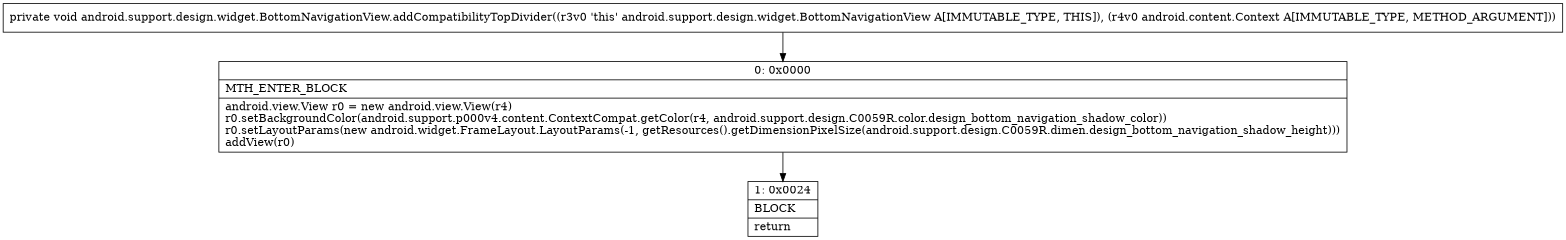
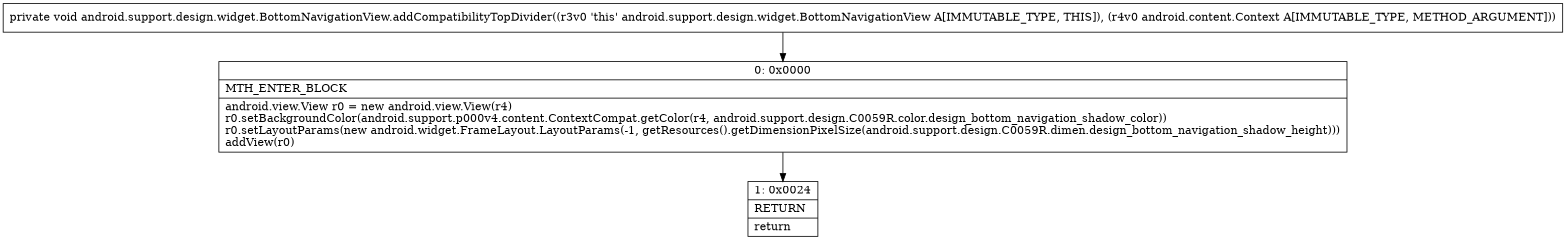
(775, 209) -> (780, 209)
